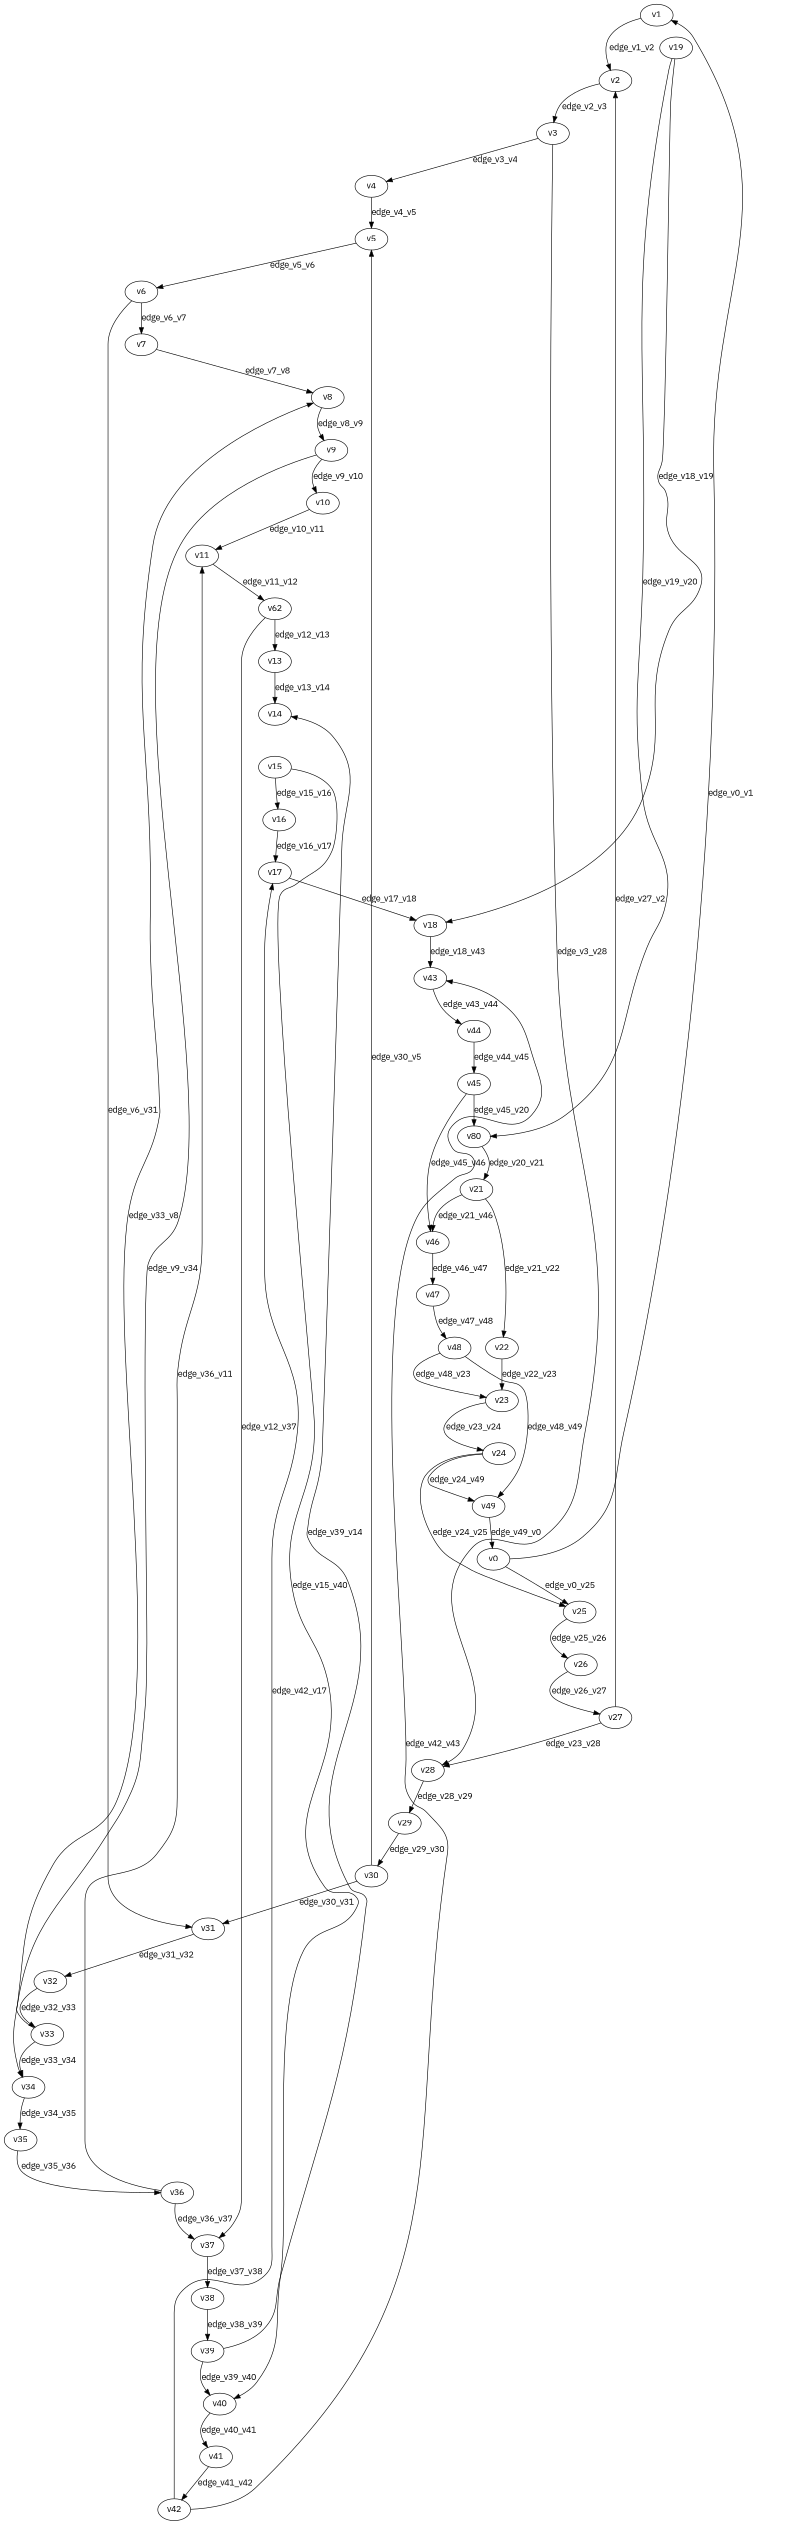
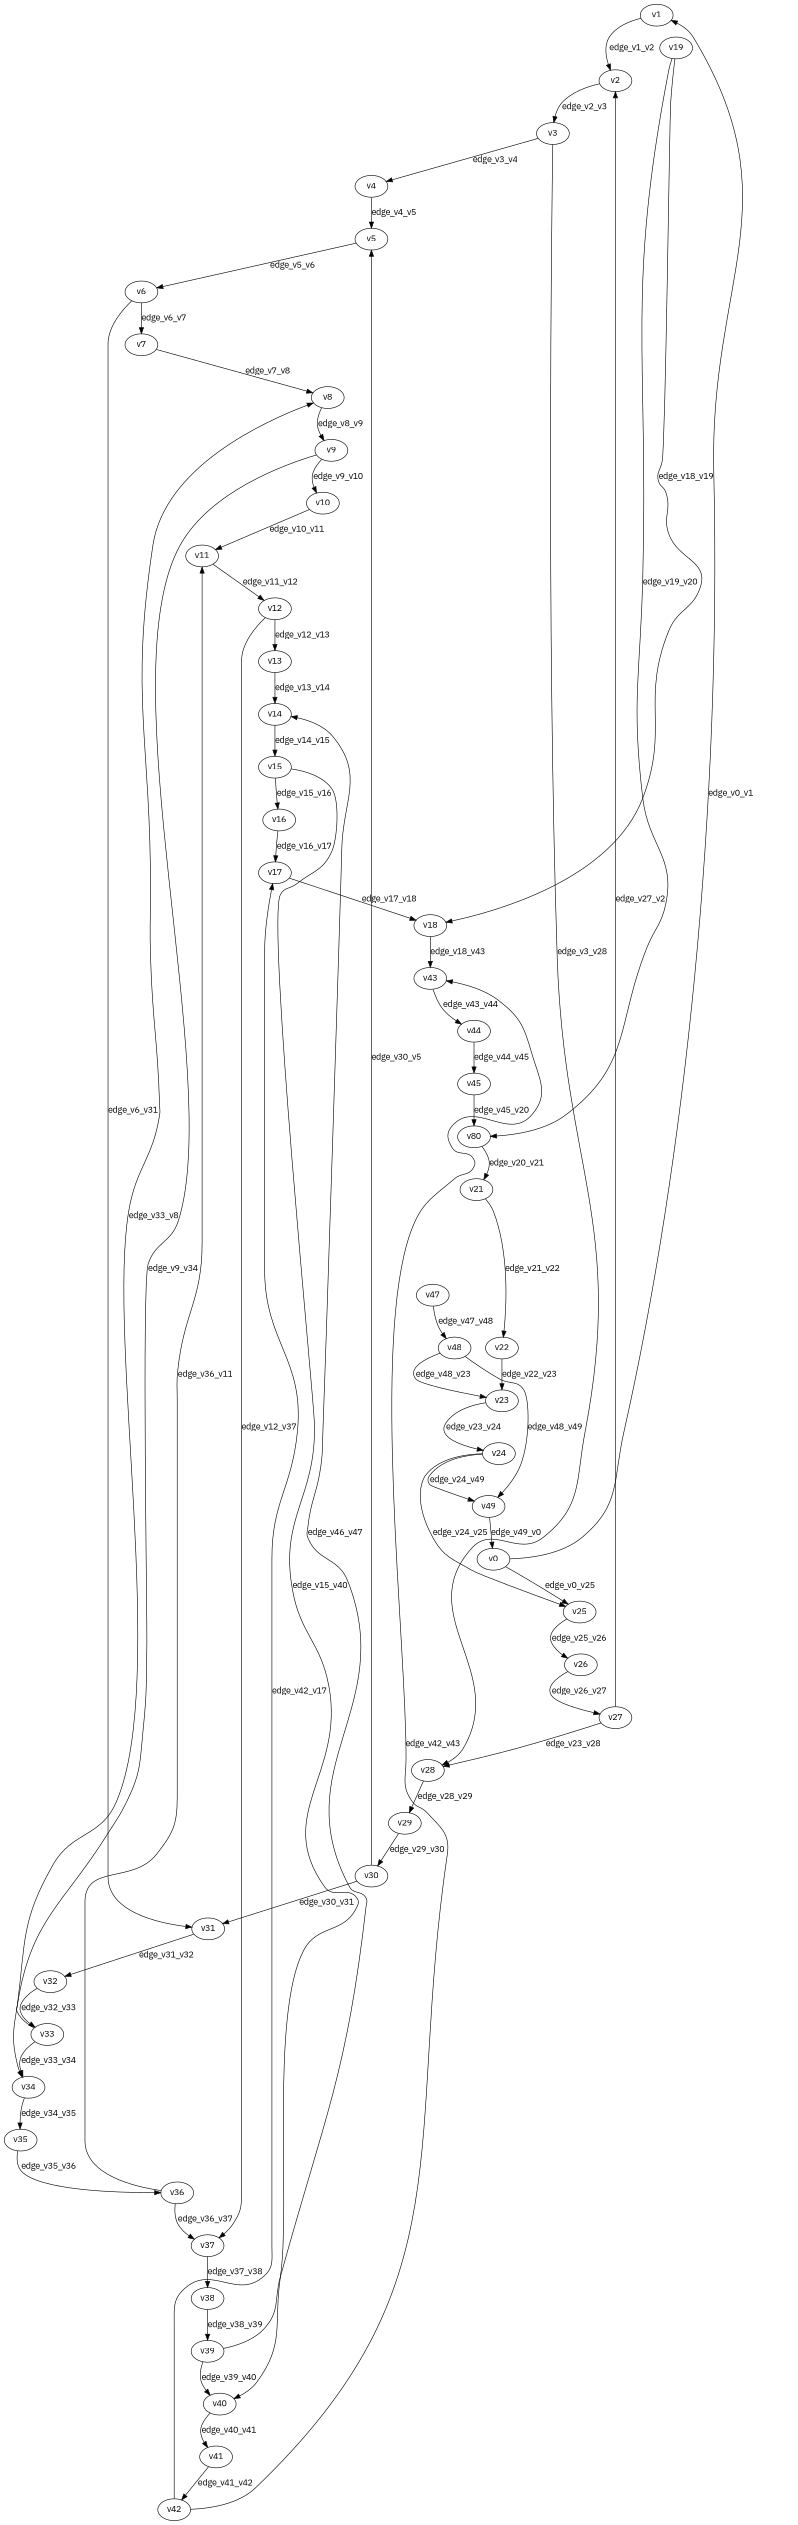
(275, 609) -> (275, 609)
none -> (275, 738)
(433, 1242) -> none
(335, 1533) -> (335, 1533)
